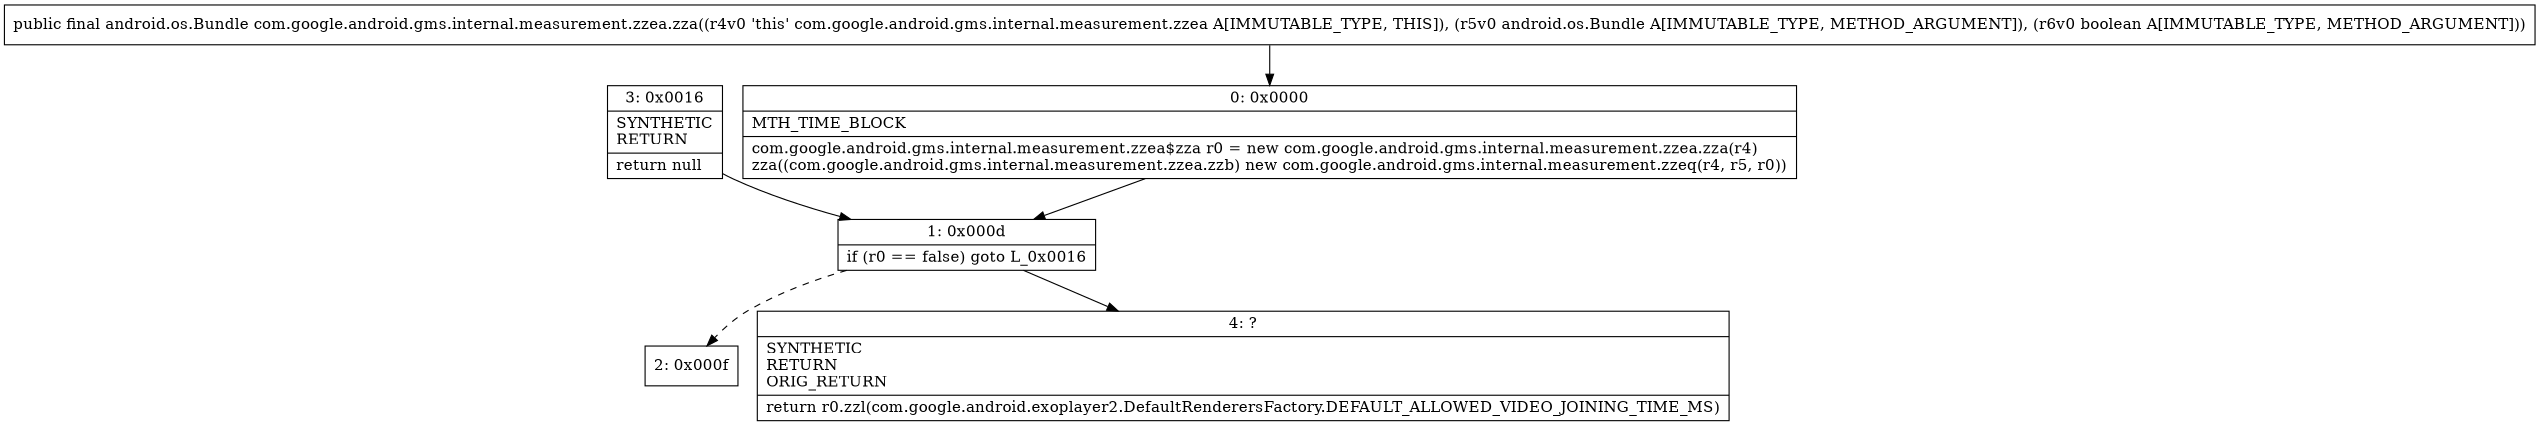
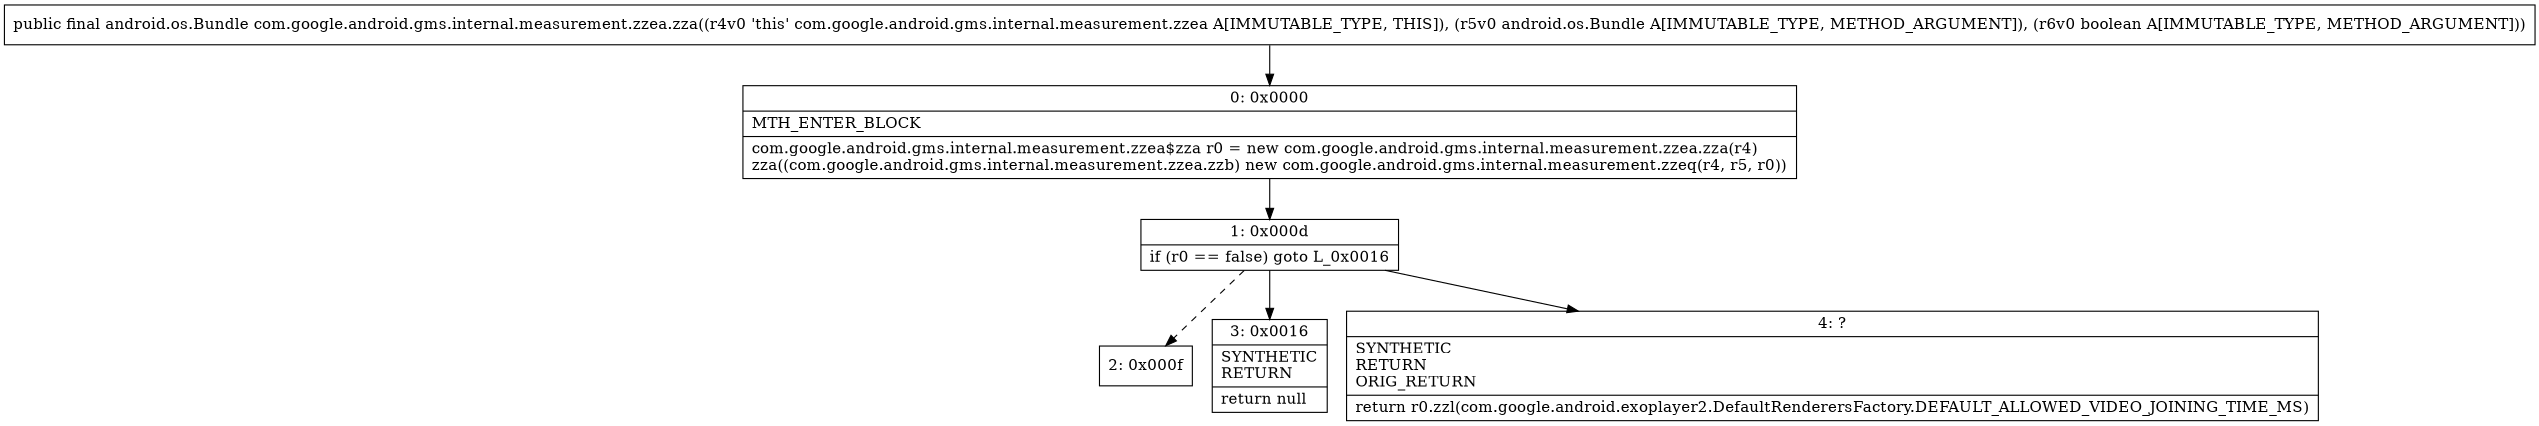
(829, 123) -> (837, 123)
(780, 198) -> (1270, 289)
